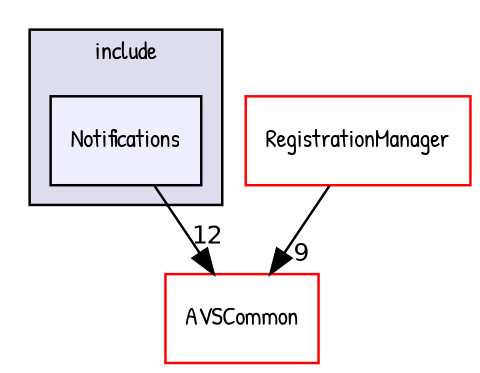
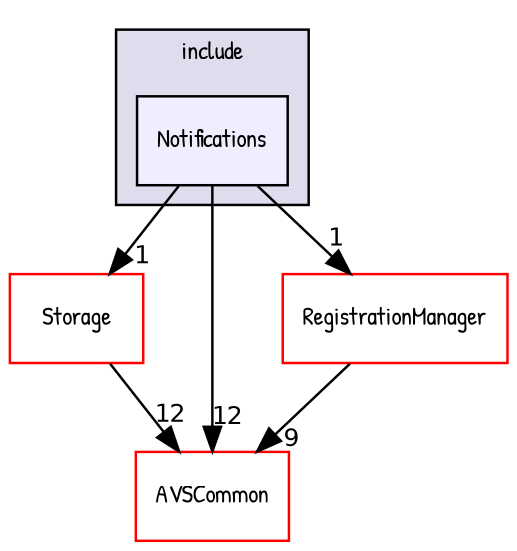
none -> (295, 221)
none -> (77, 319)
